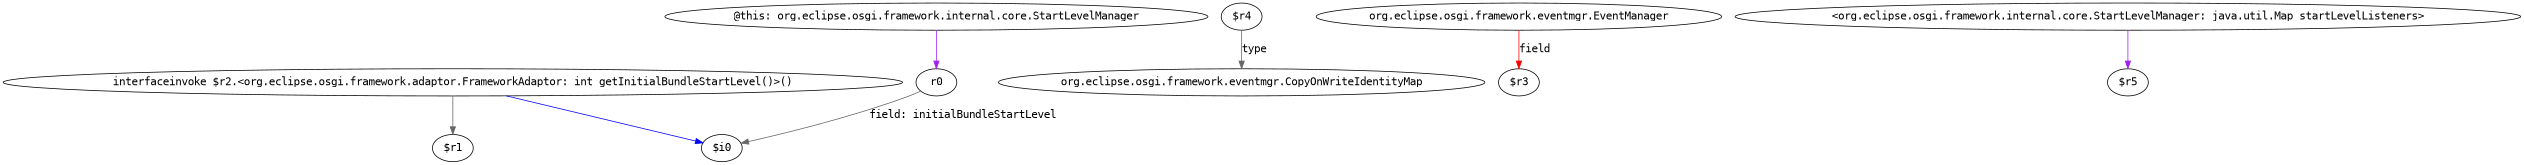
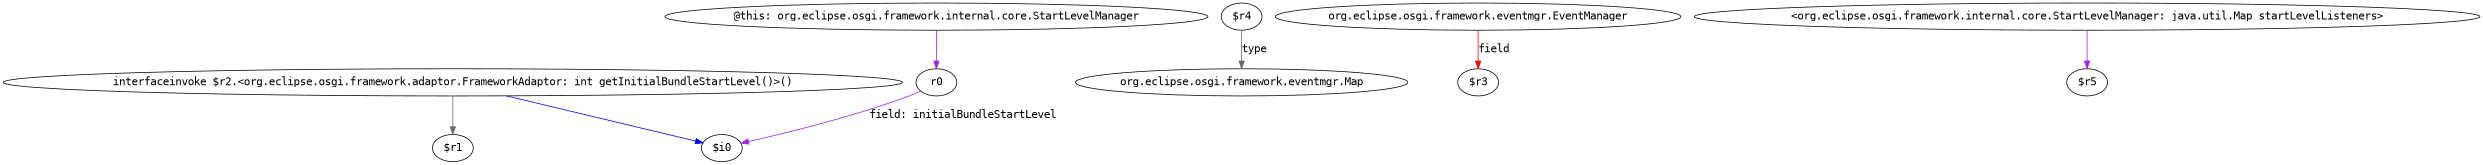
(1242, 82) -> (1242, 82)
(836, 120) -> (836, 120)
